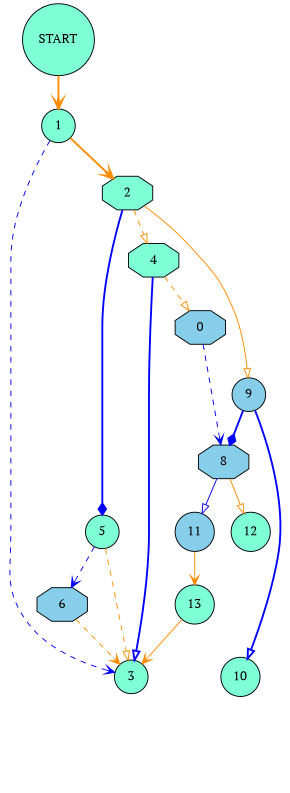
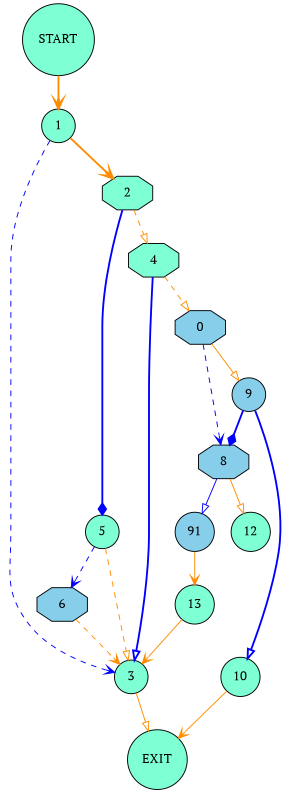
(215, 275) -> (223, 358)
(195, 532) -> (195, 532)
none -> (157, 760)
